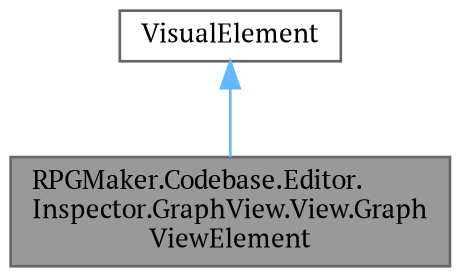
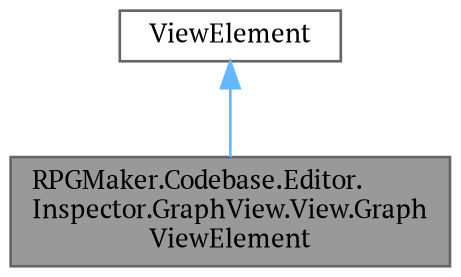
(230, 36) -> (230, 36)
